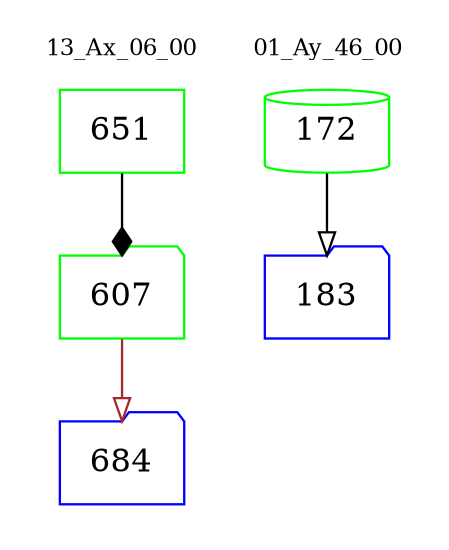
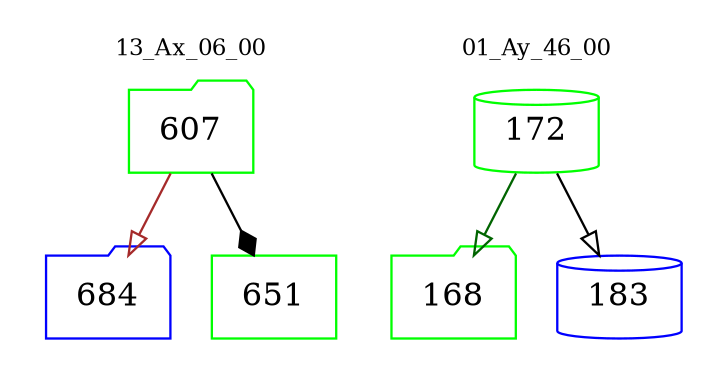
(122, 201) -> (226, 202)
(327, 297) -> (619, 297)
none -> (454, 297)
